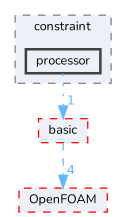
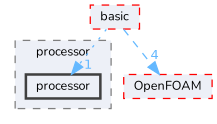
(63, 27) -> (63, 52)
(63, 91) -> (92, 49)
